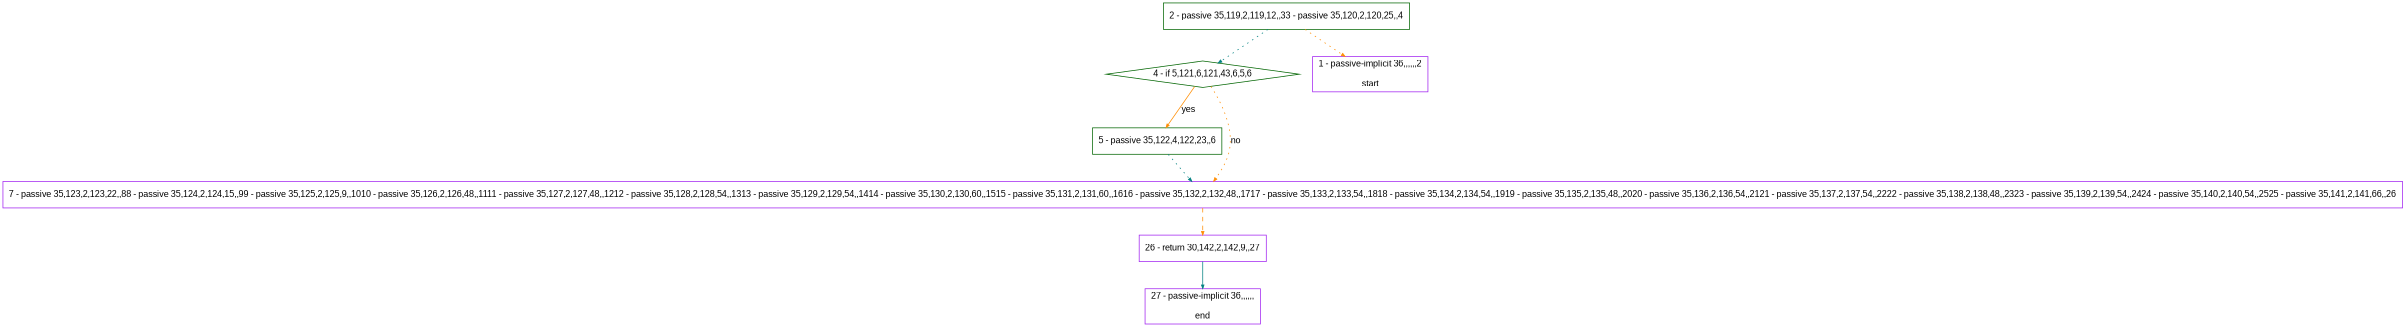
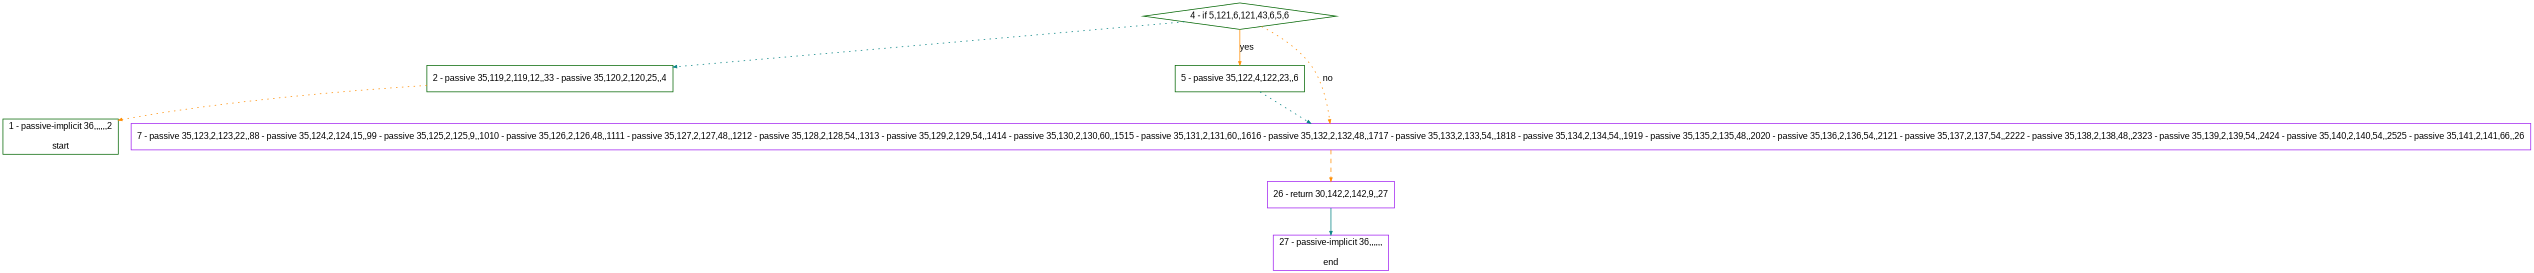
(1245, 45) -> (931, 44)
(1370, 74) -> (61, 137)
